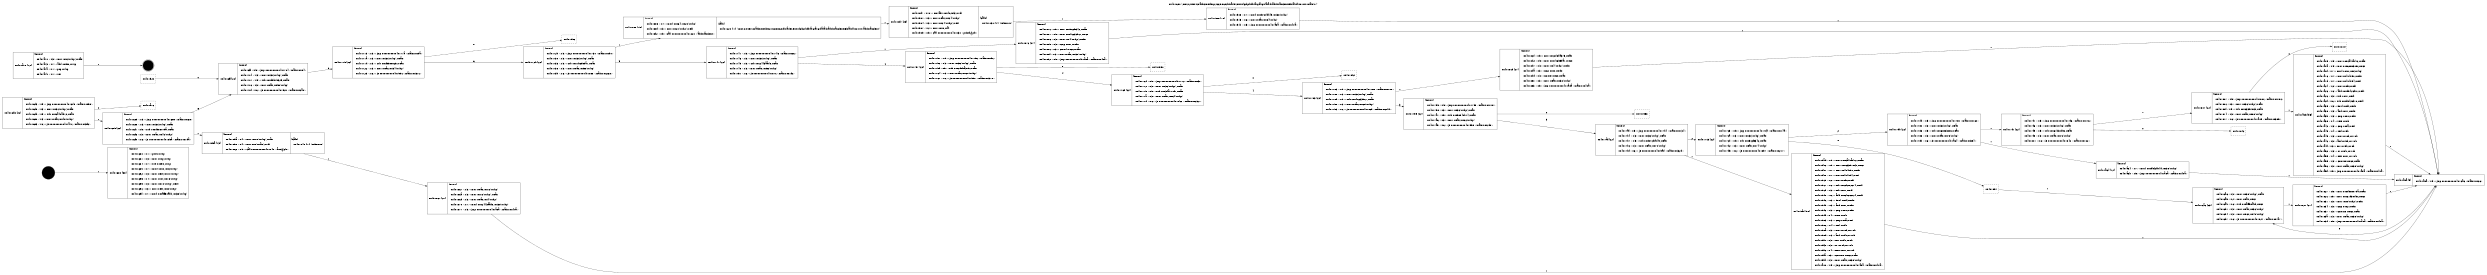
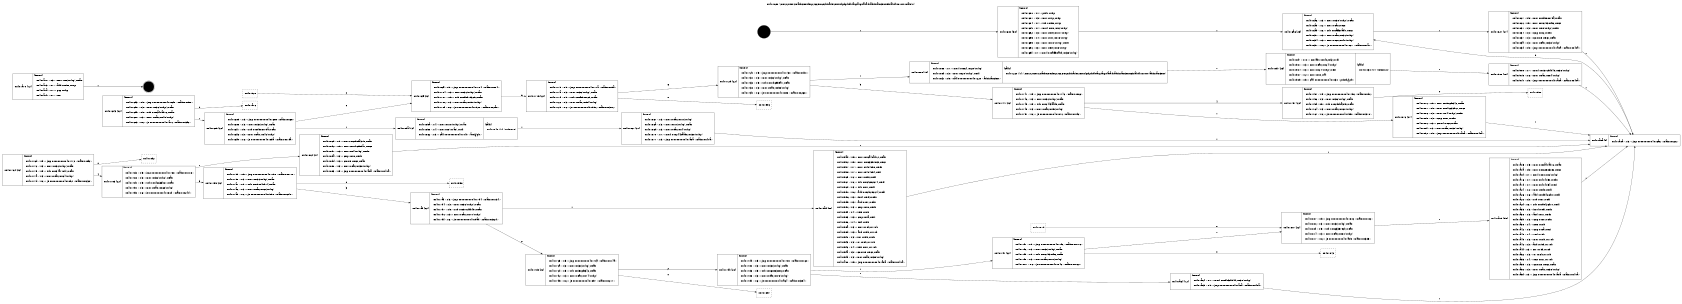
(2284, 58) -> (1163, 228)
(1054, 79) -> none
(2095, 196) -> (1180, 32)
